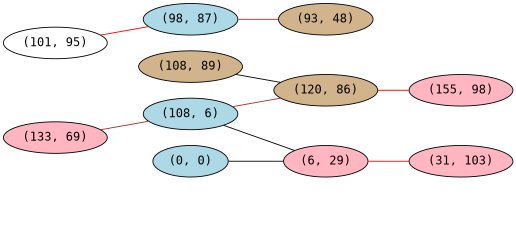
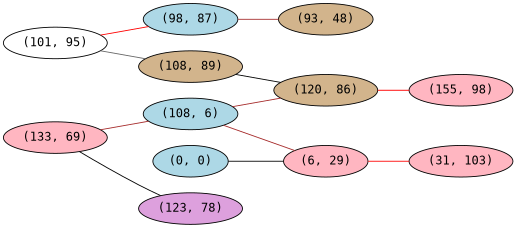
none -> (123, 55)
(259, 138) -> (259, 138)
none -> (191, 209)
